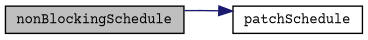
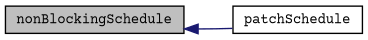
(202, 11) -> (215, 29)
